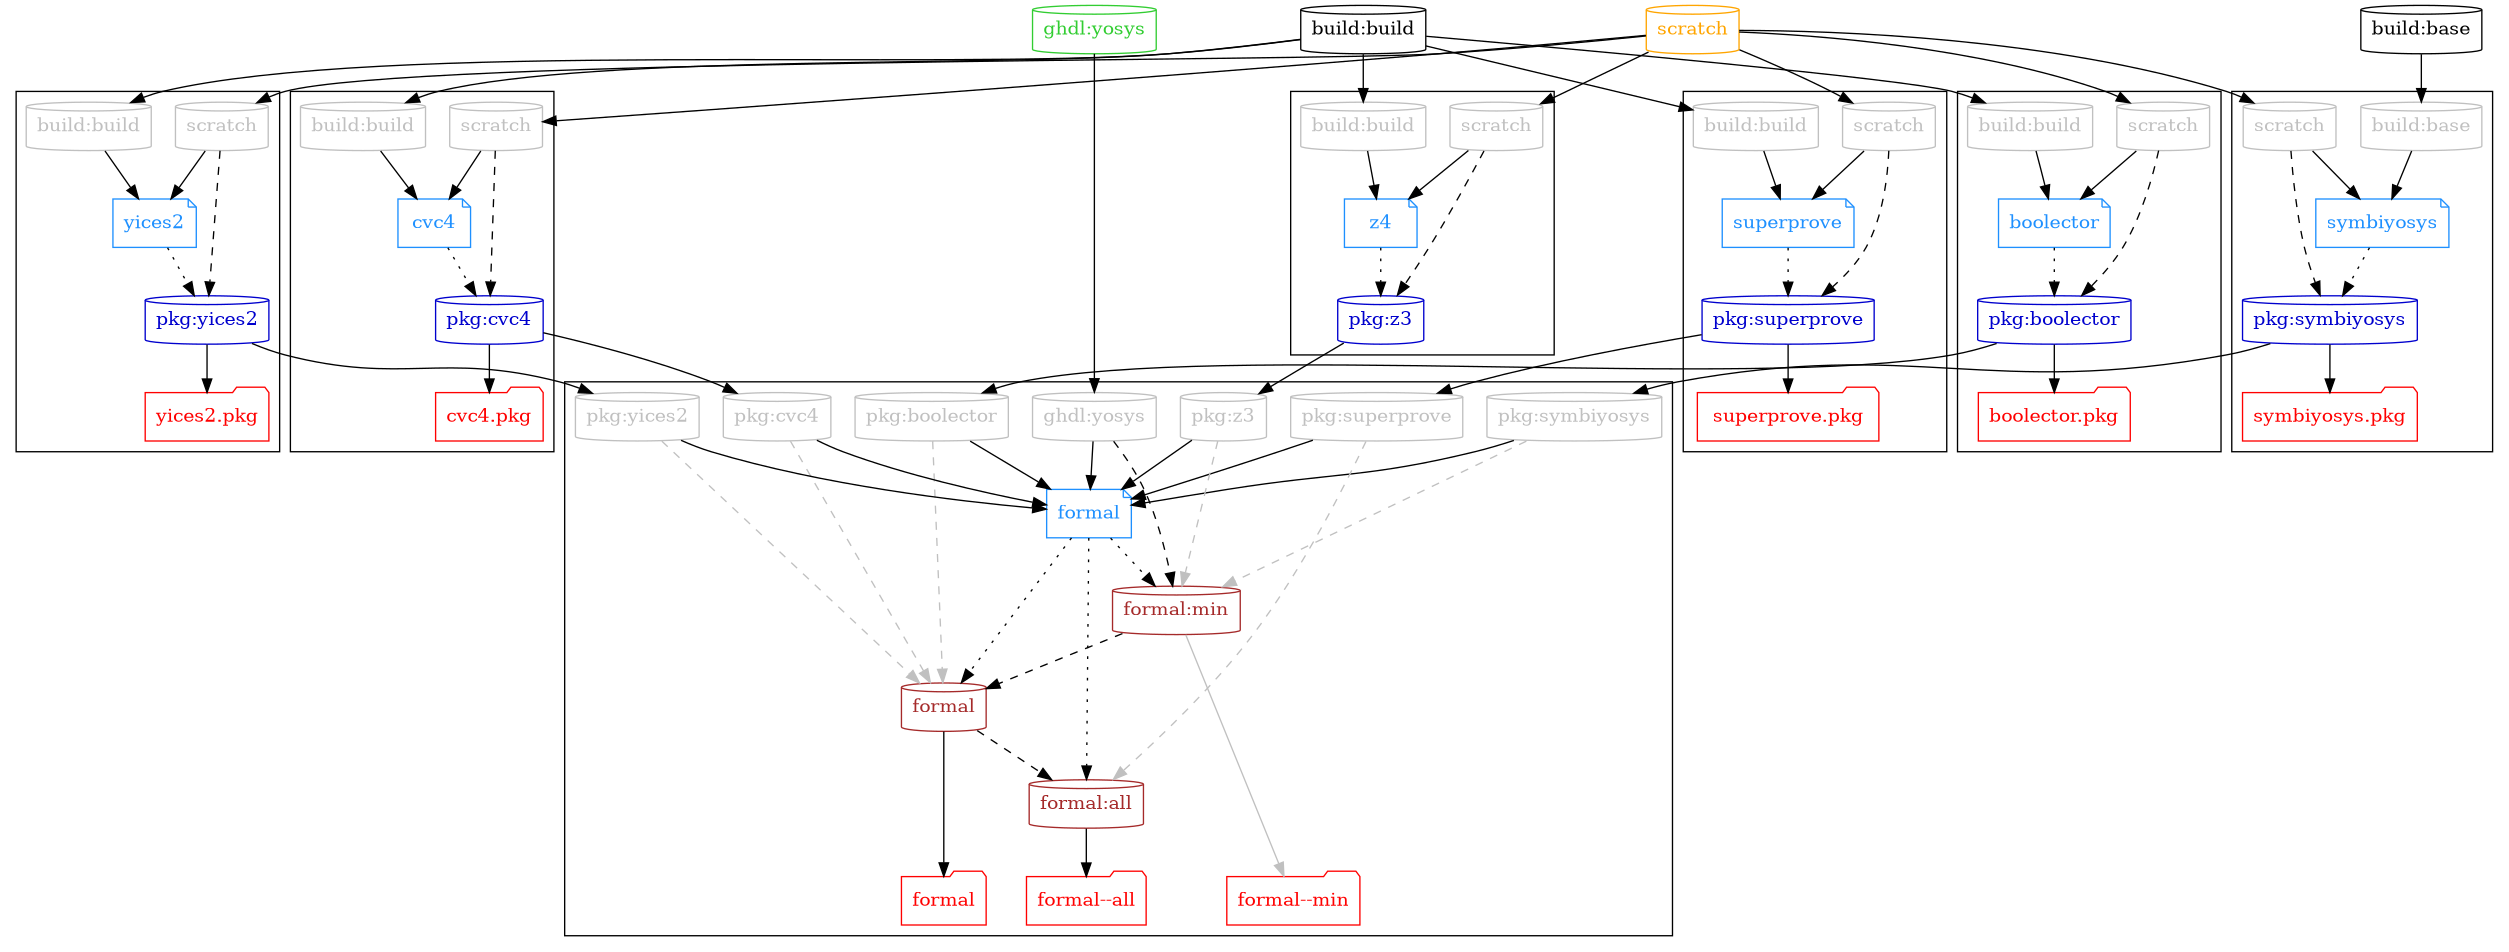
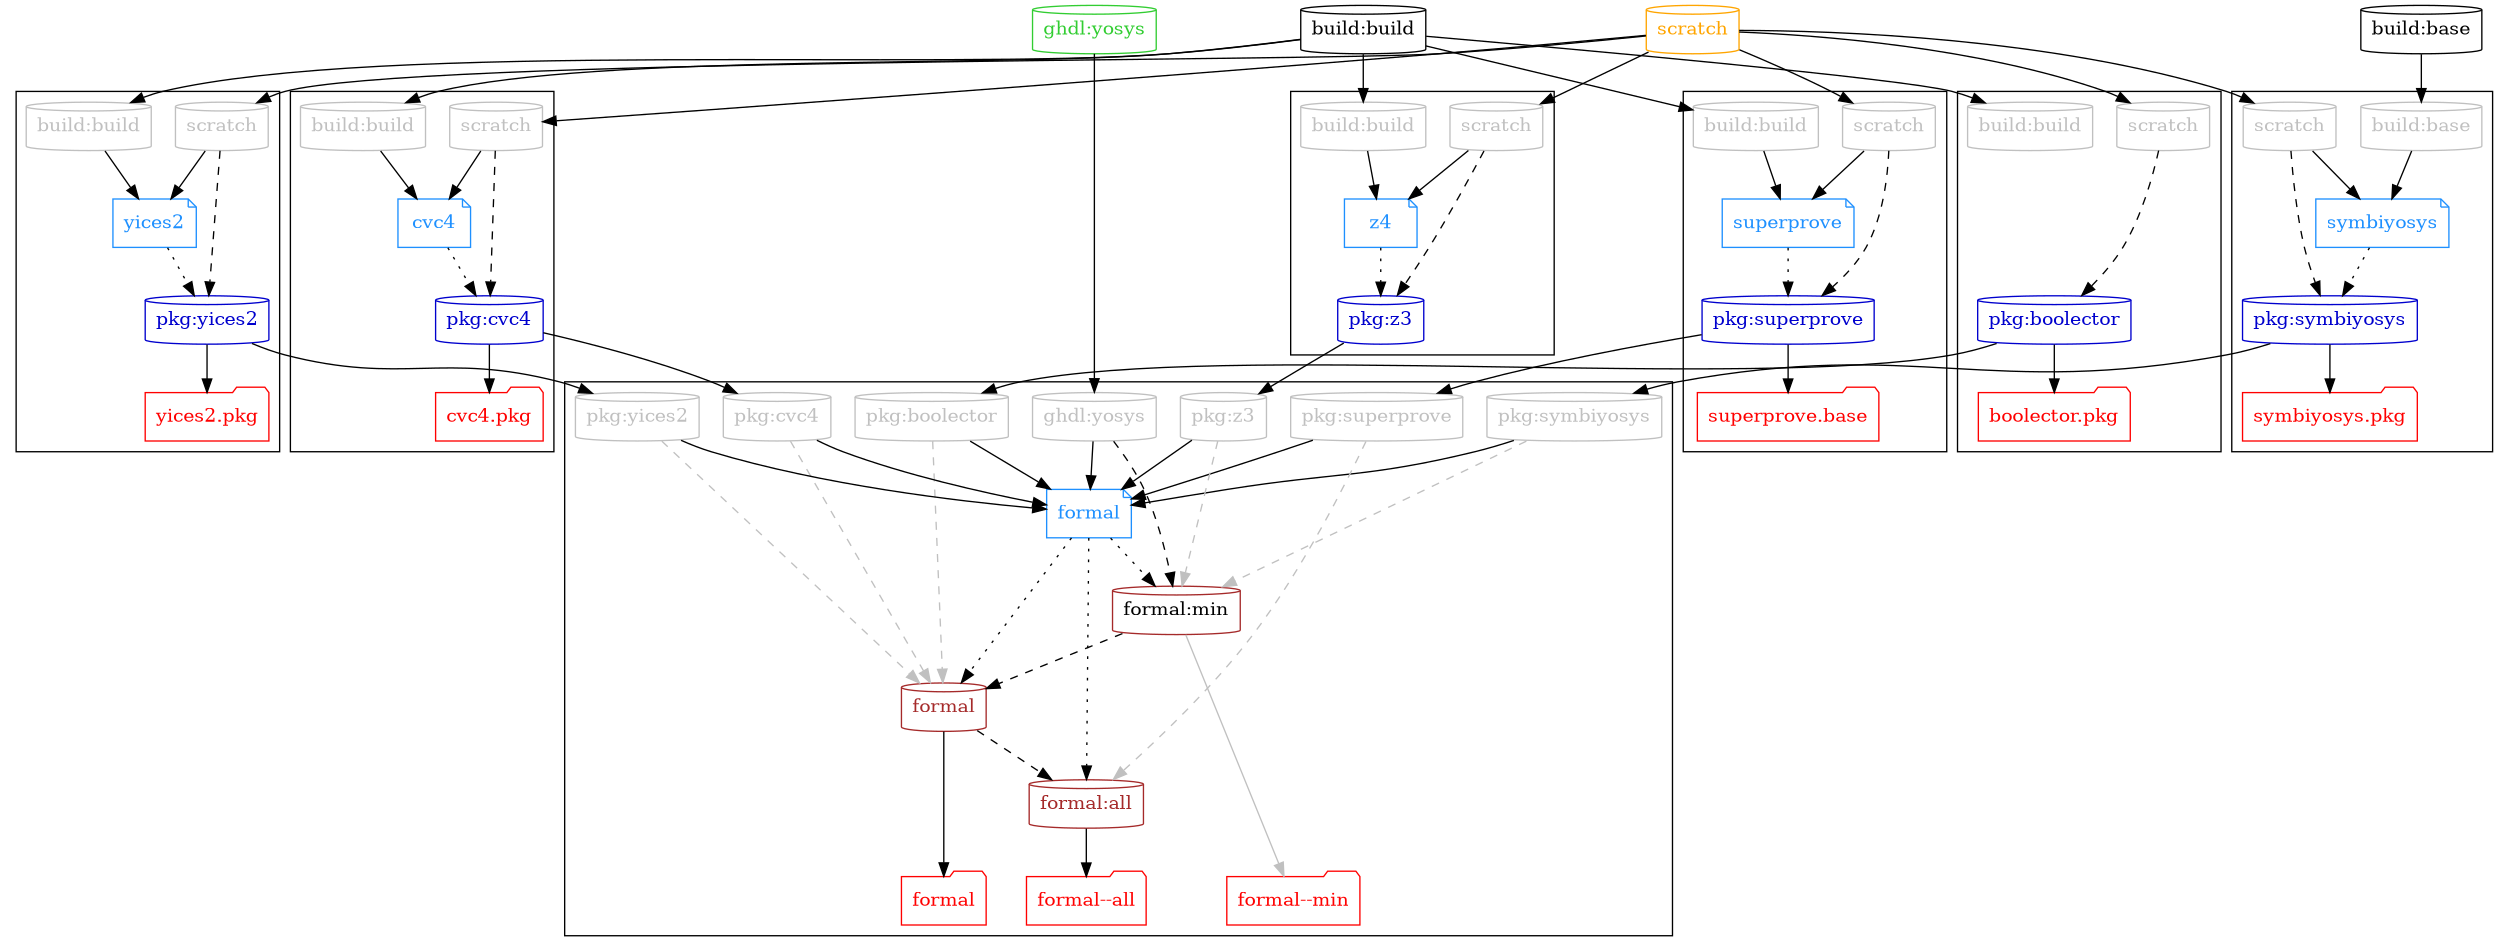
(2054, 223) -> none
(1788, 417) -> (1788, 417)
(1176, 610) -> (1176, 610)
